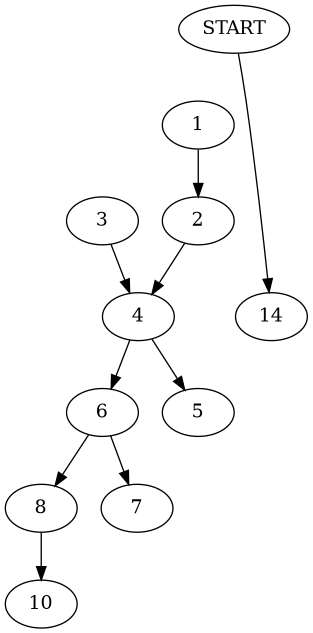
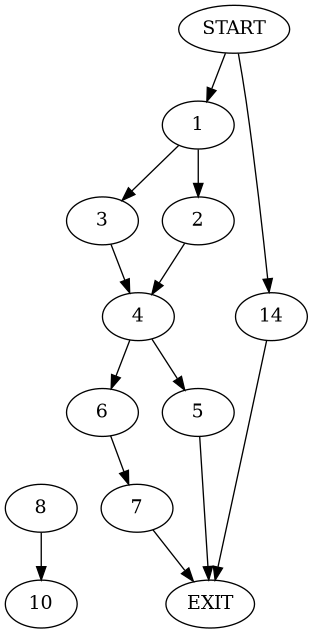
none -> (219, 71)
none -> (155, 168)
(76, 455) -> none
none -> (210, 604)
